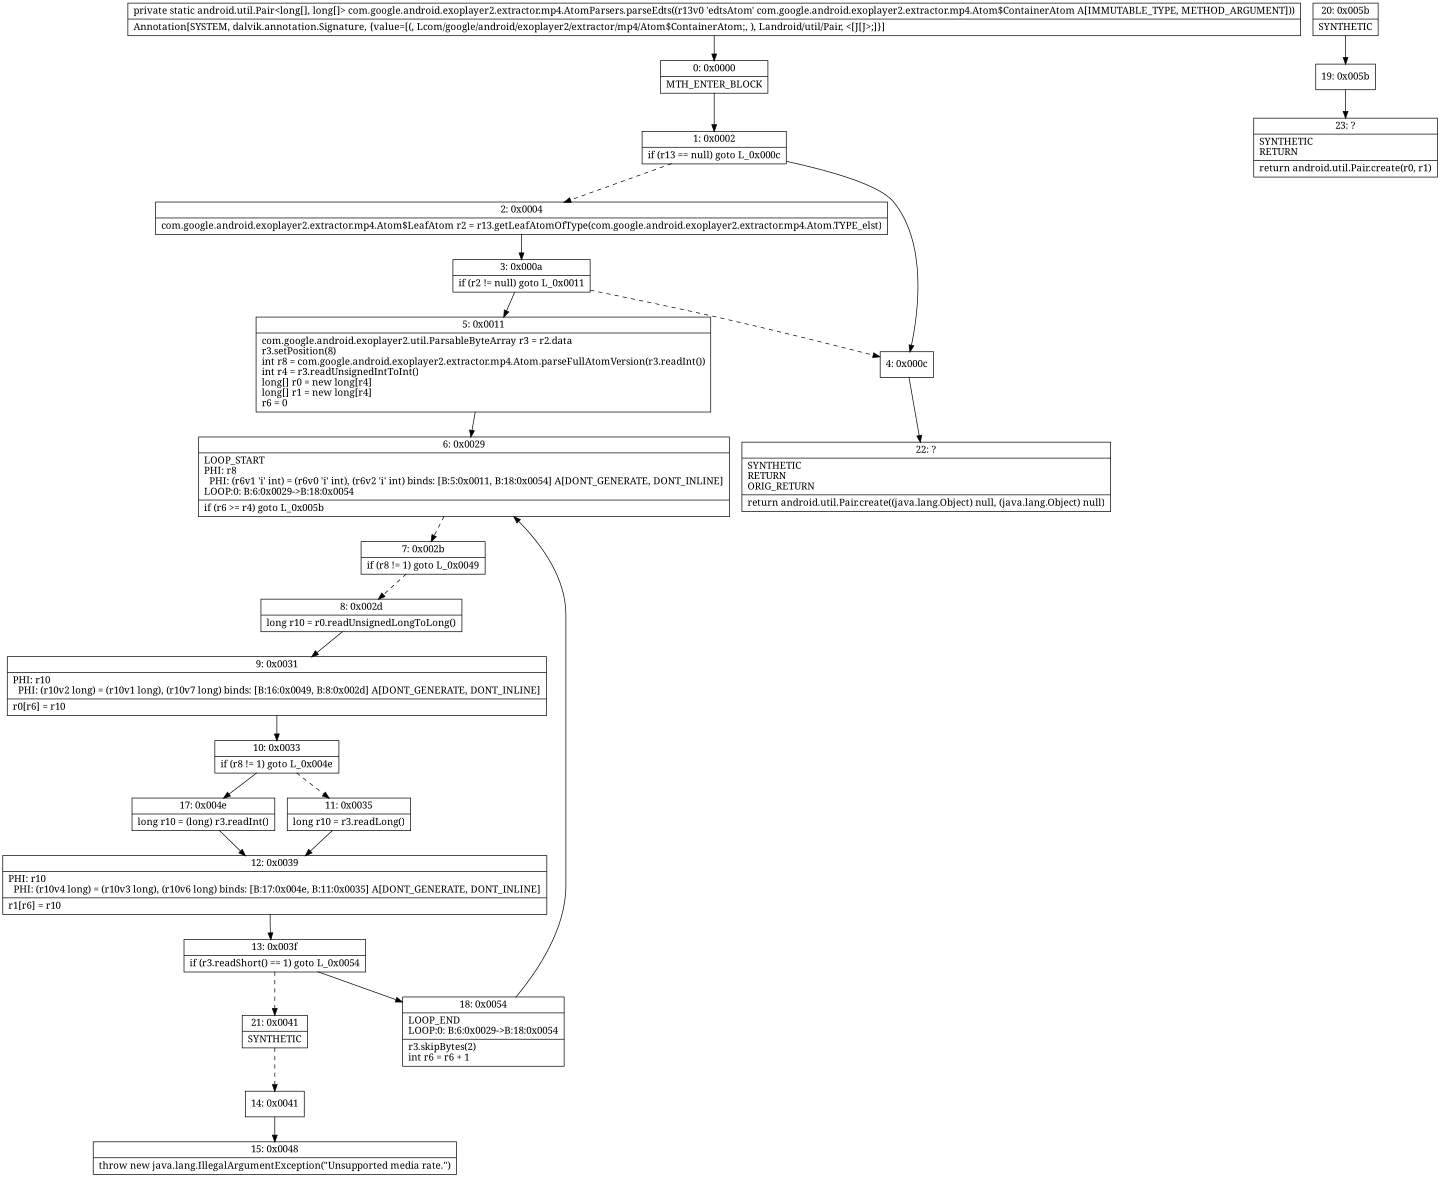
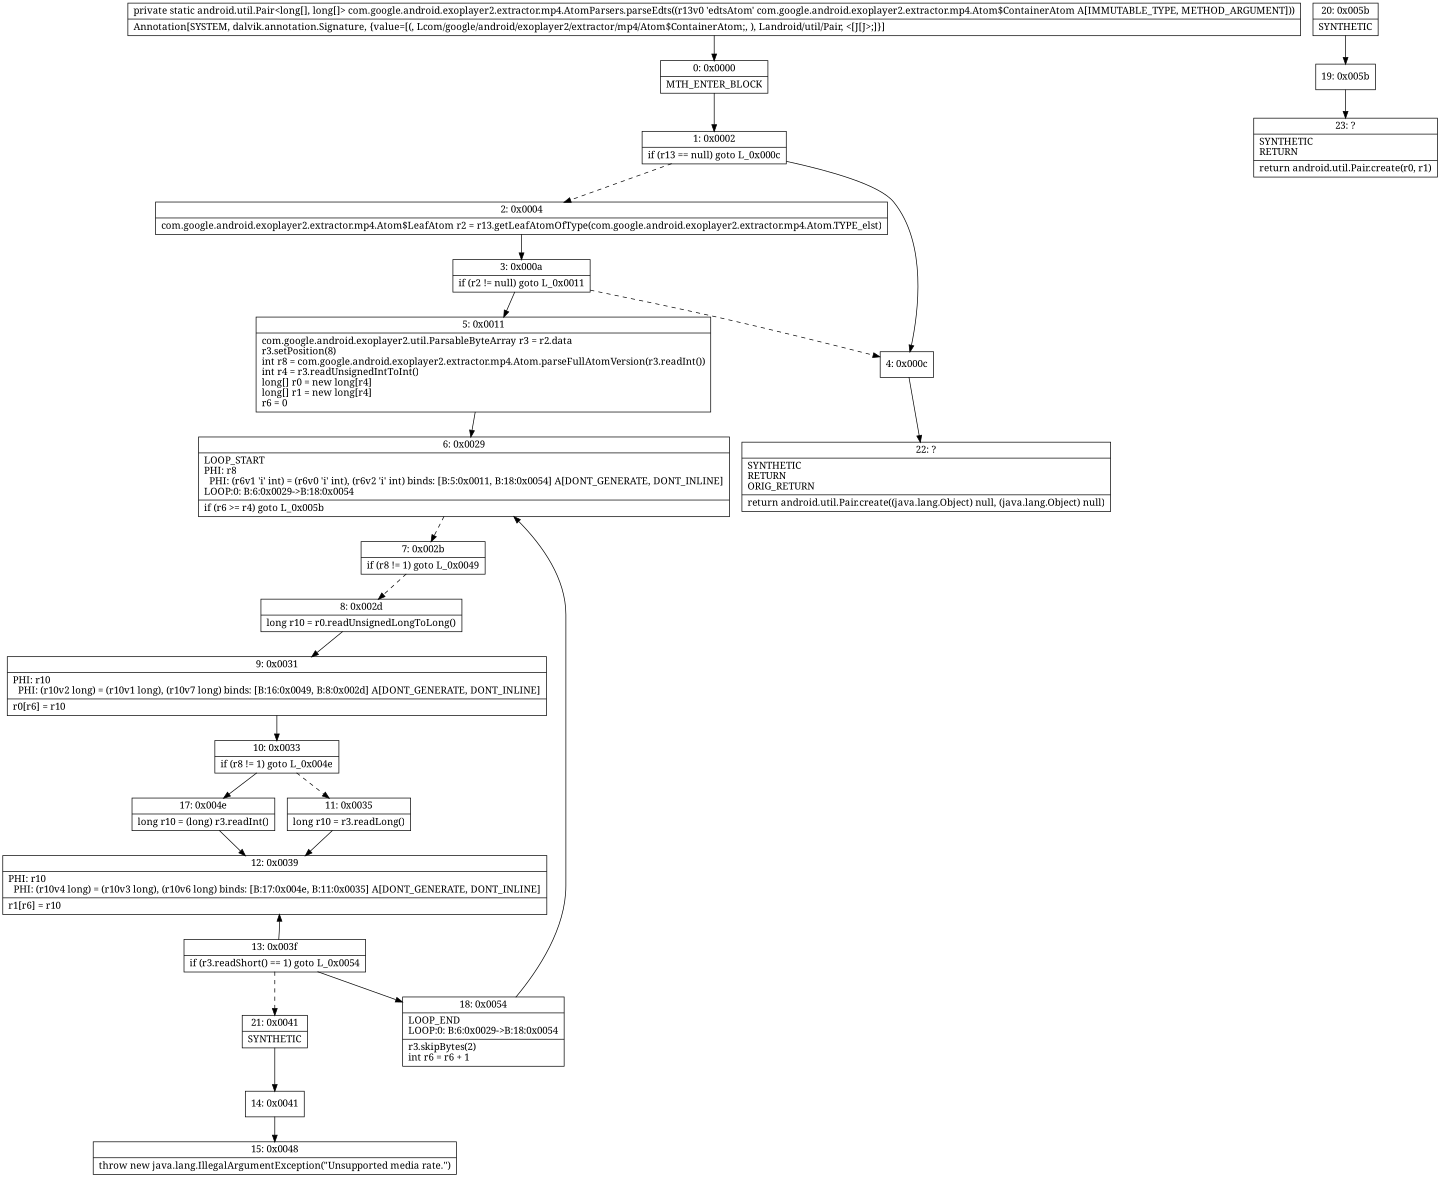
(270, 924) -> (279, 931)
(275, 1066) -> (275, 1066)
